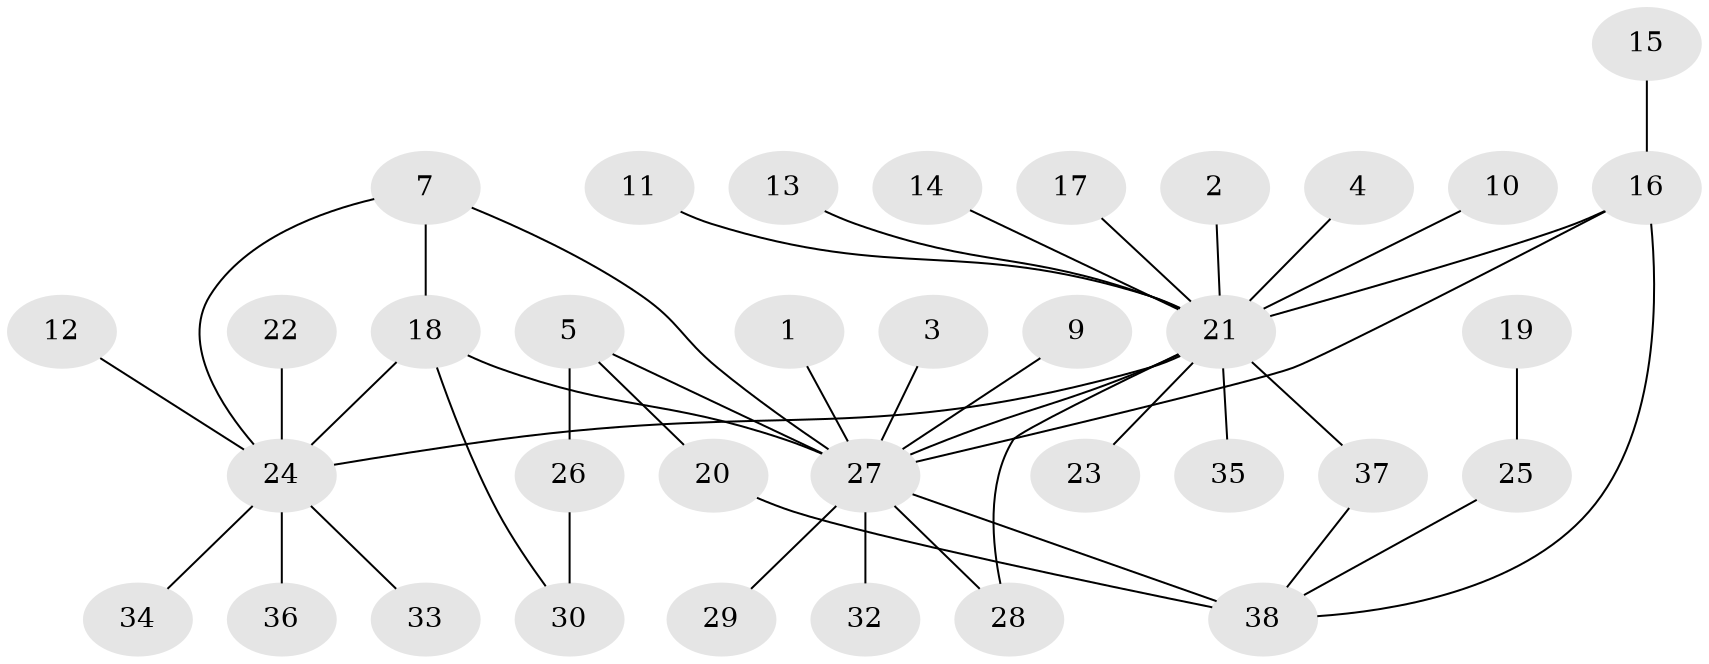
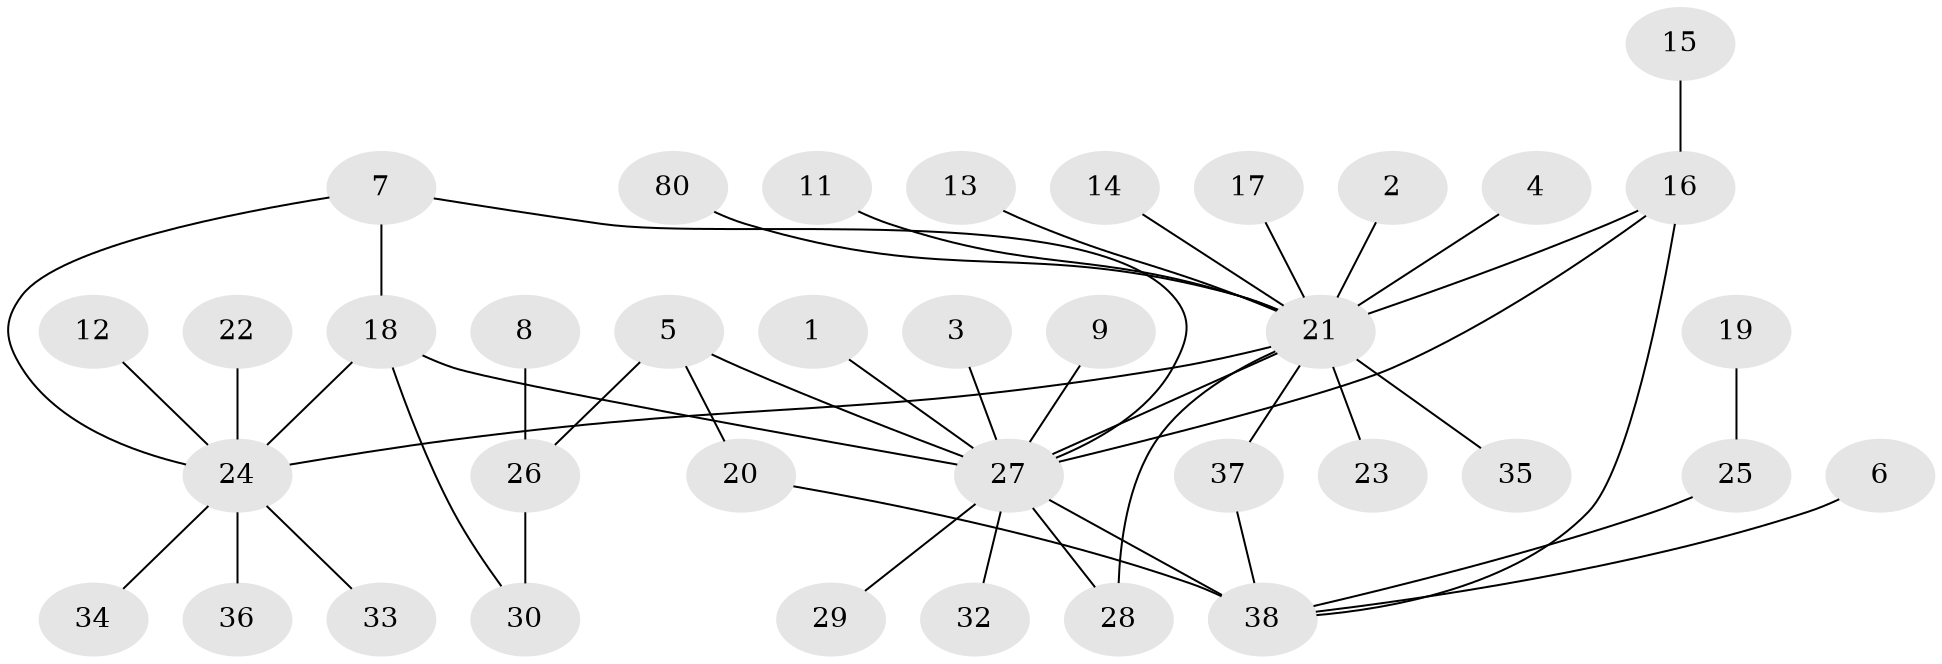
(1503, 188) -> (673, 188)
none -> (525, 332)
none -> (1880, 476)
